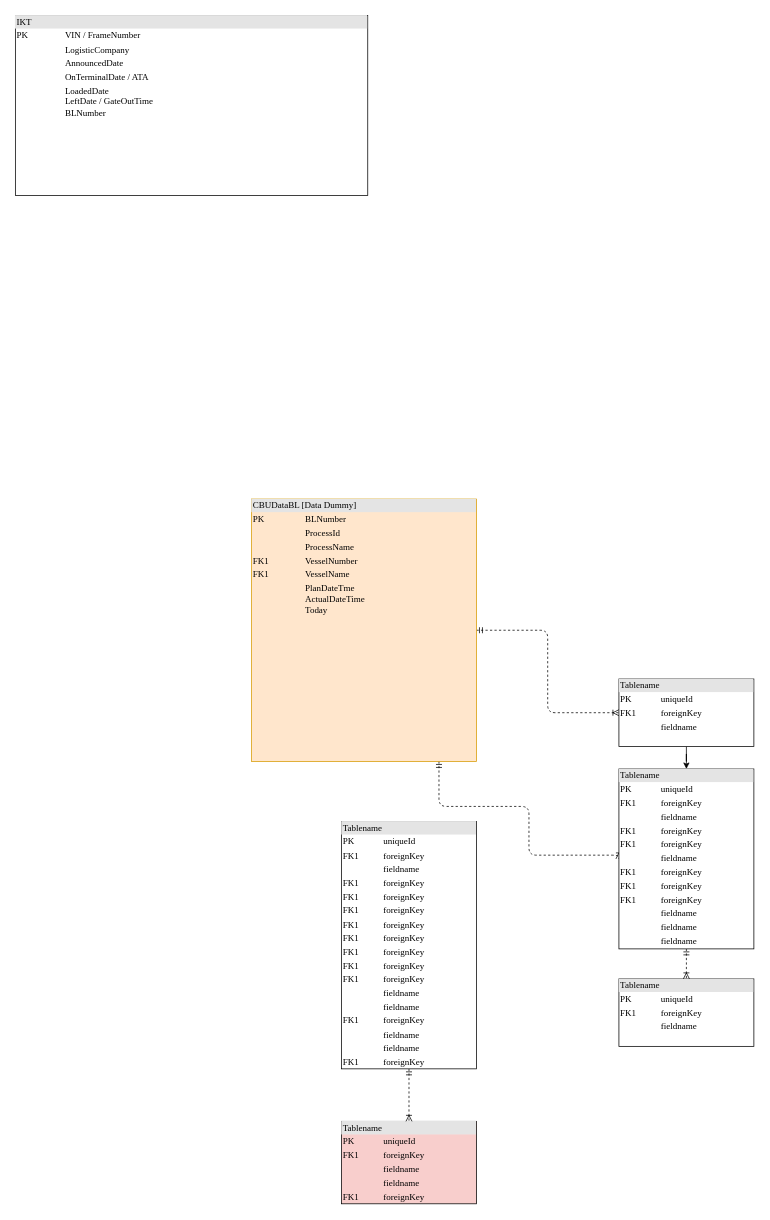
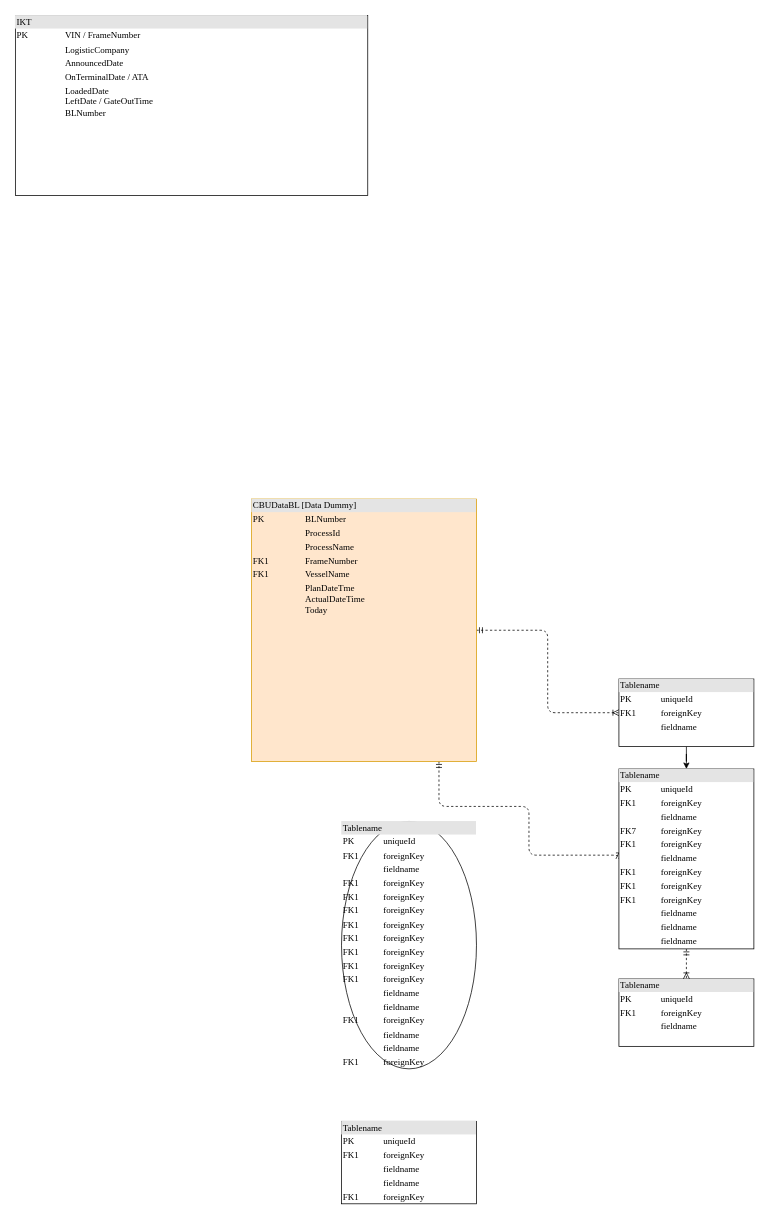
(305, 559) -> (305, 559)
(651, 866) -> (651, 866)
(409, 945) -> (409, 945)
(409, 1117) -> none
(409, 1163) -> (409, 1163)
